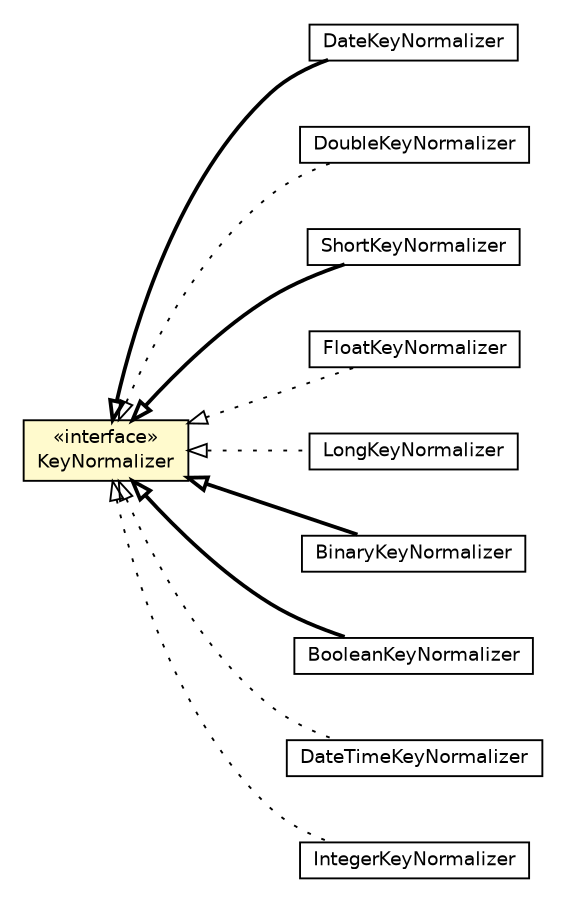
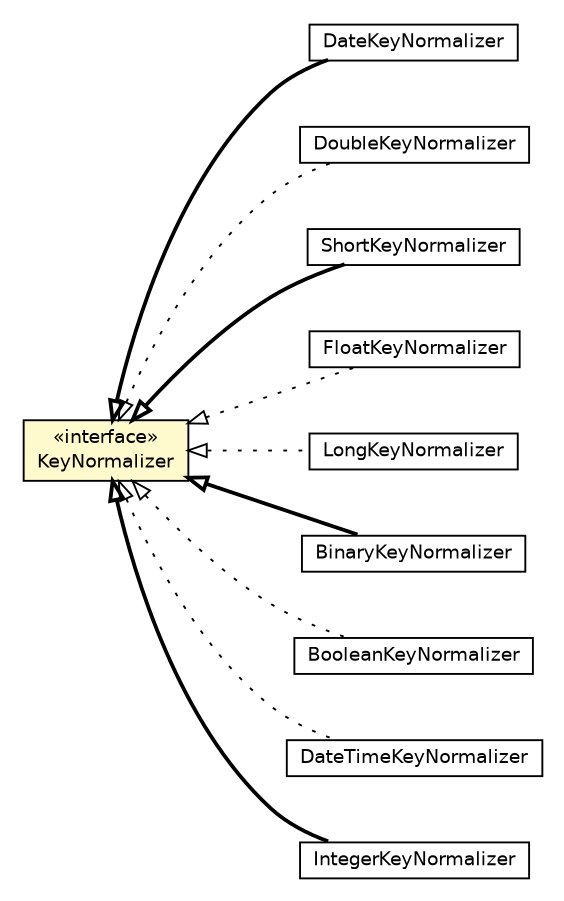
(236, 580) -> (236, 580)
(187, 695) -> (187, 695)
